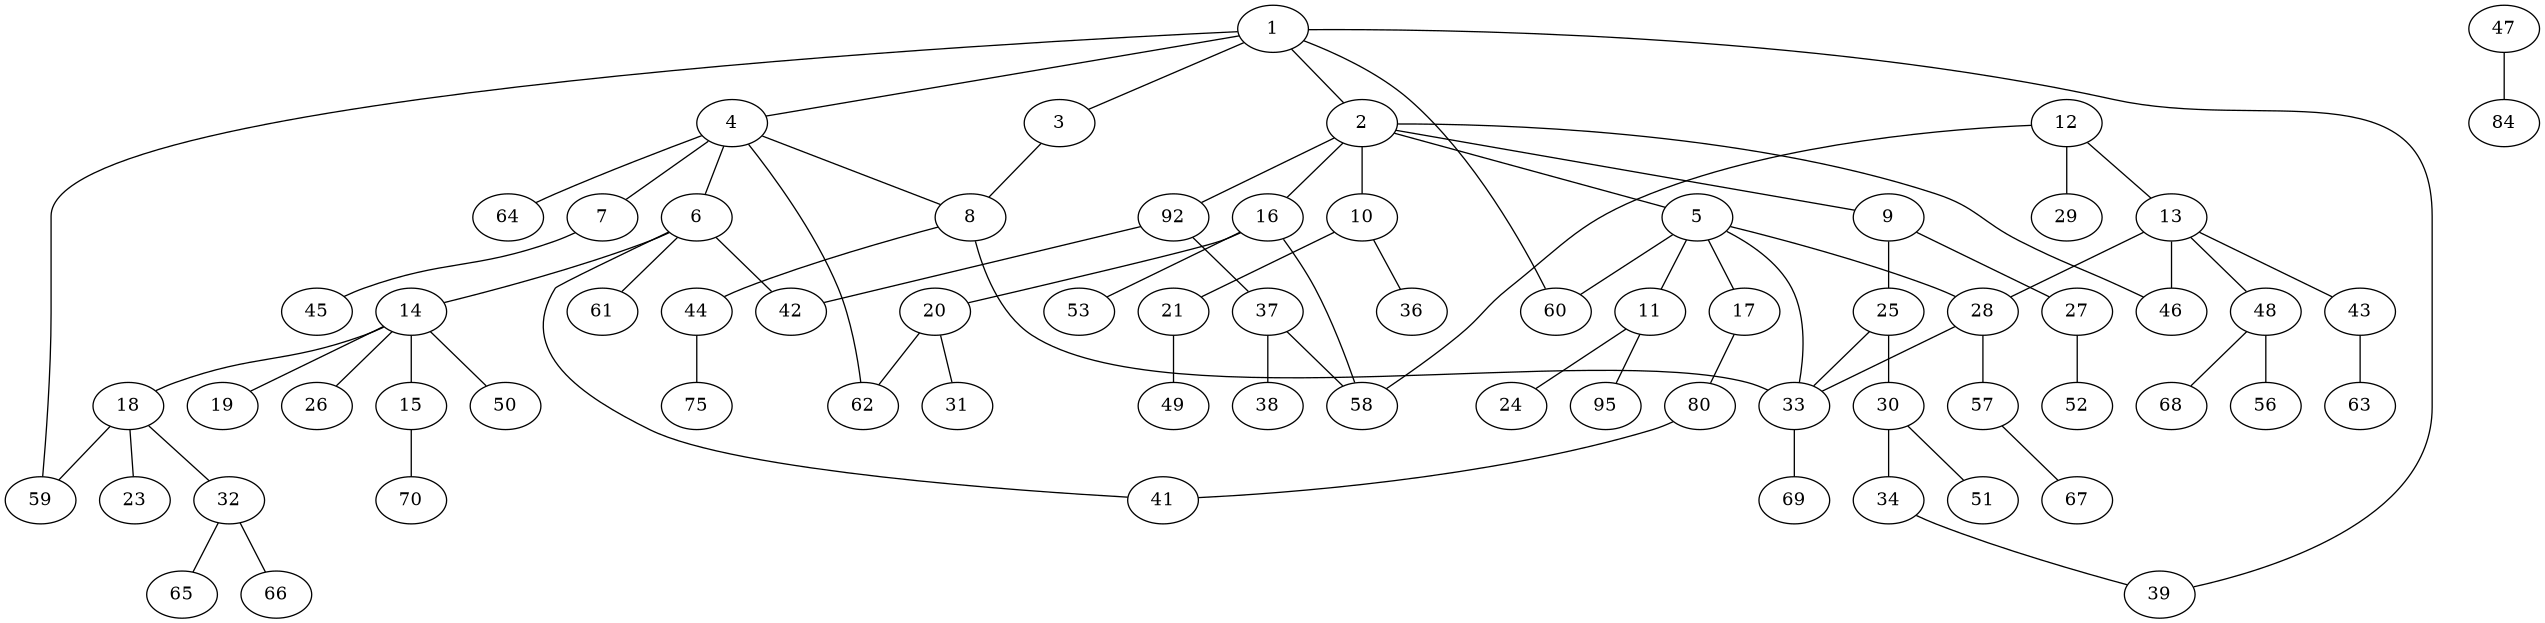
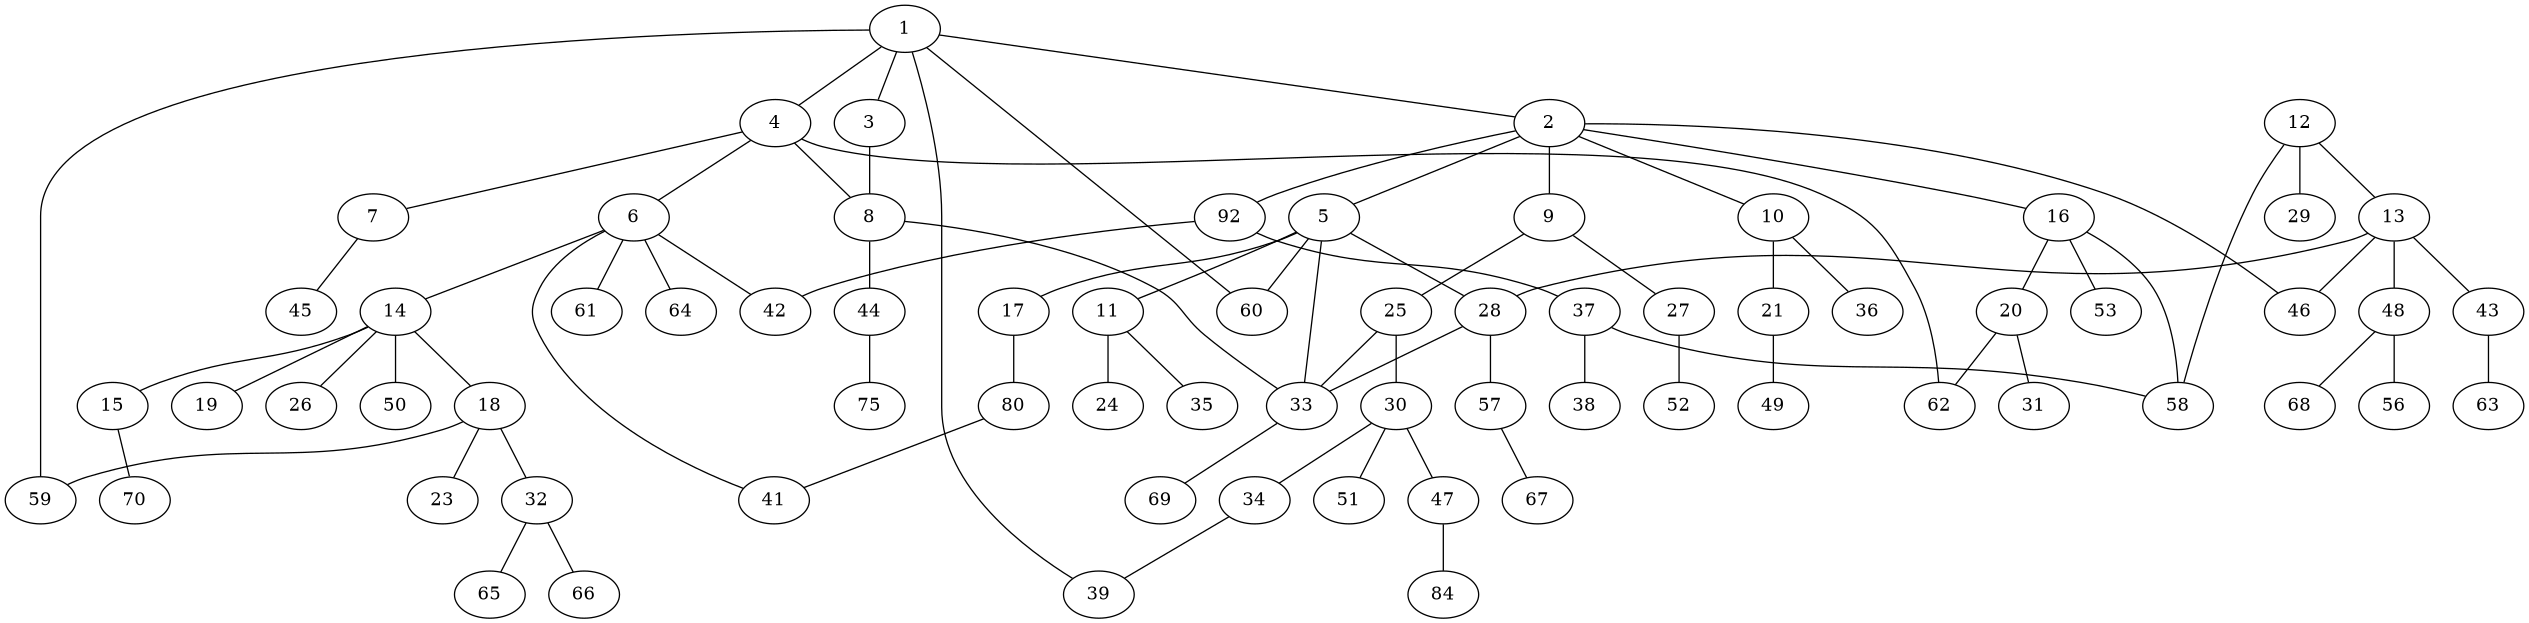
(618, 168) -> (658, 265)
(1606, 406) -> (1202, 406)
none -> (1420, 453)
